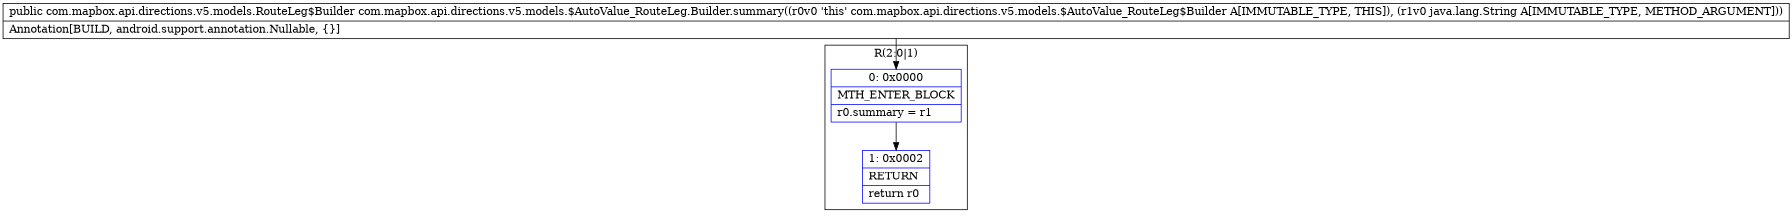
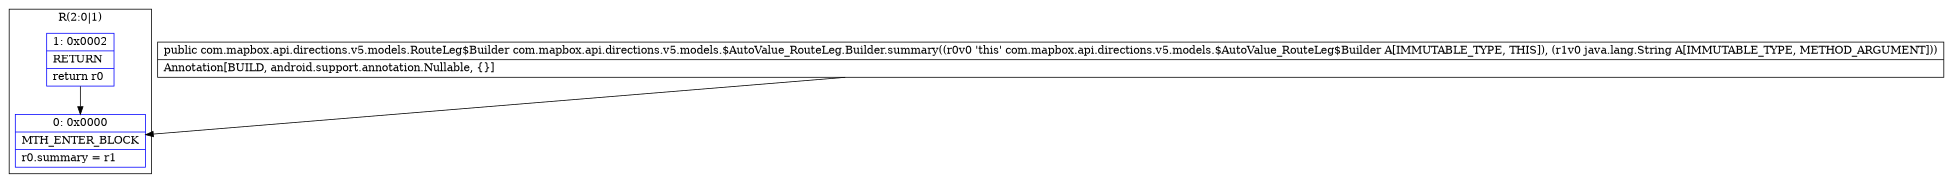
(896, 132) -> (80, 96)
